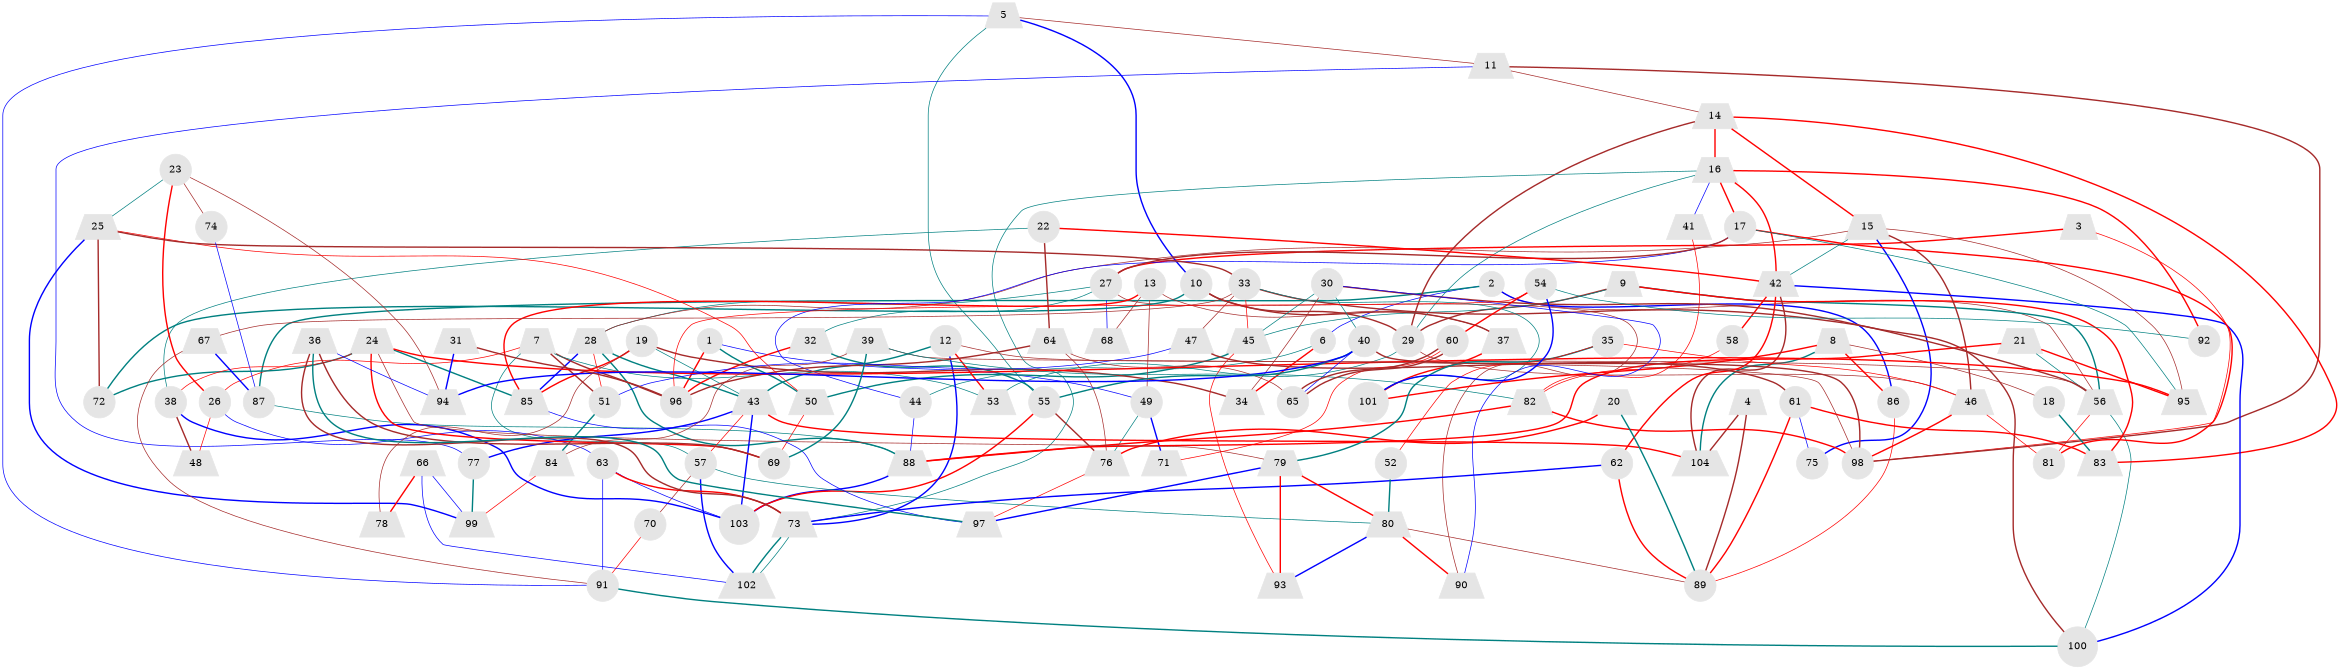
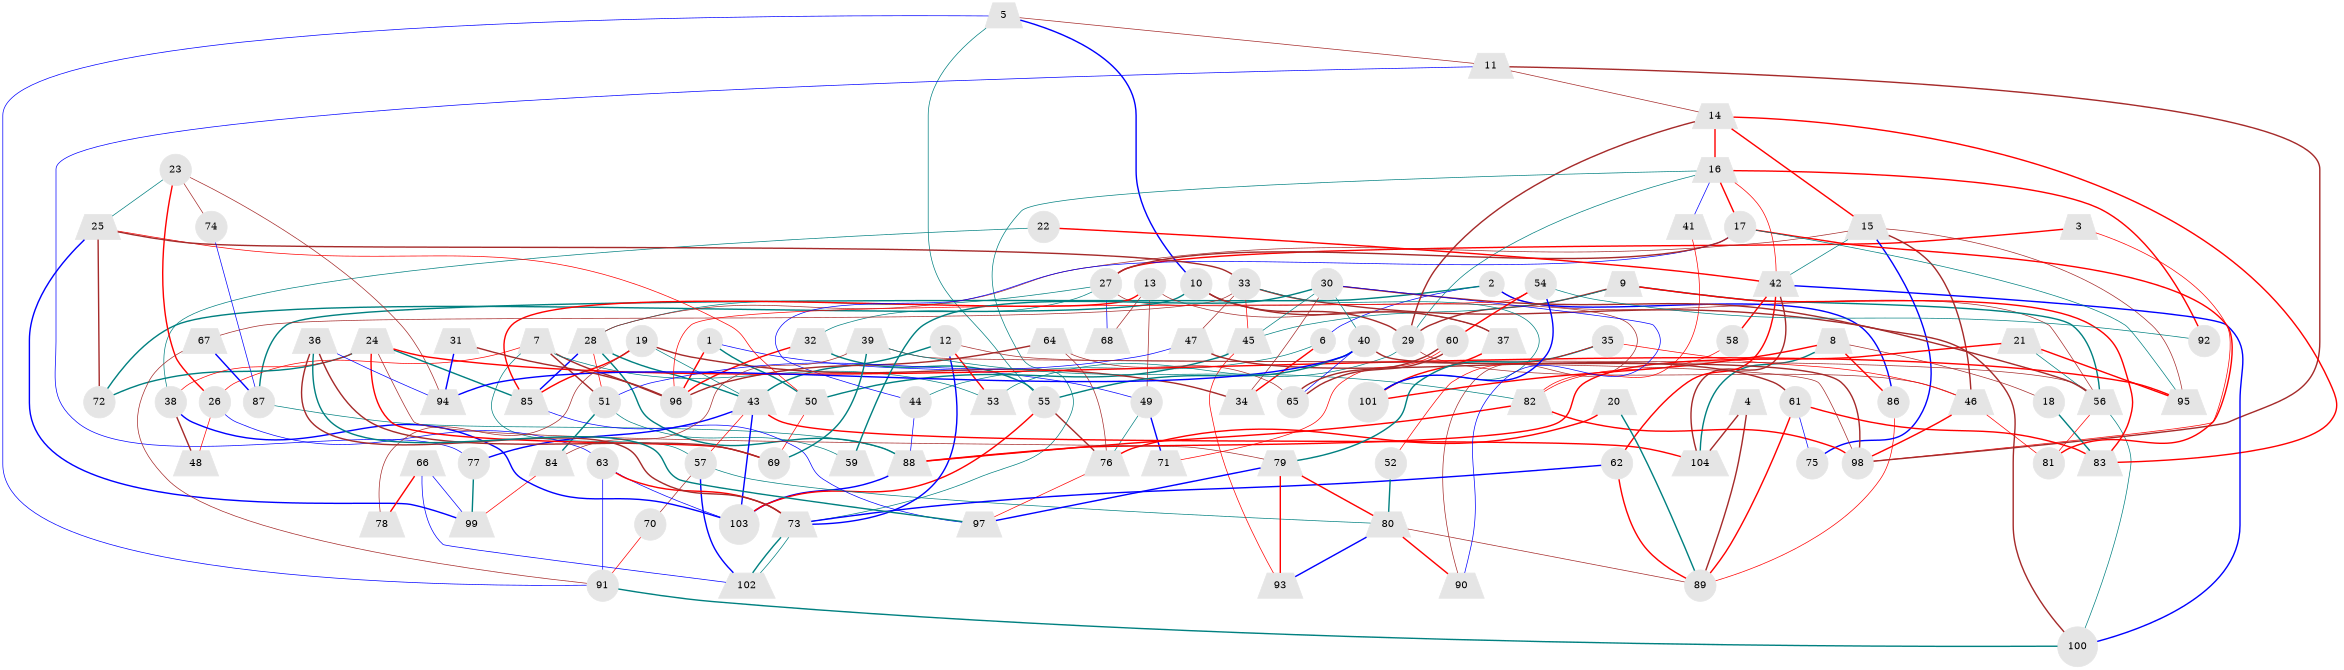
(1767, 221) -> (1767, 221)
(1047, 286) -> none
none -> (852, 463)
